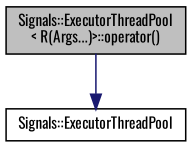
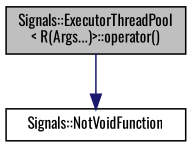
(96, 125) -> (96, 125)
